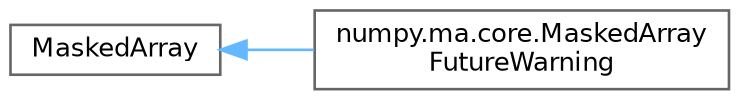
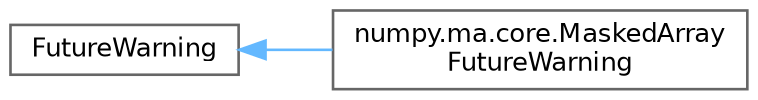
(115, 50) -> (125, 50)
